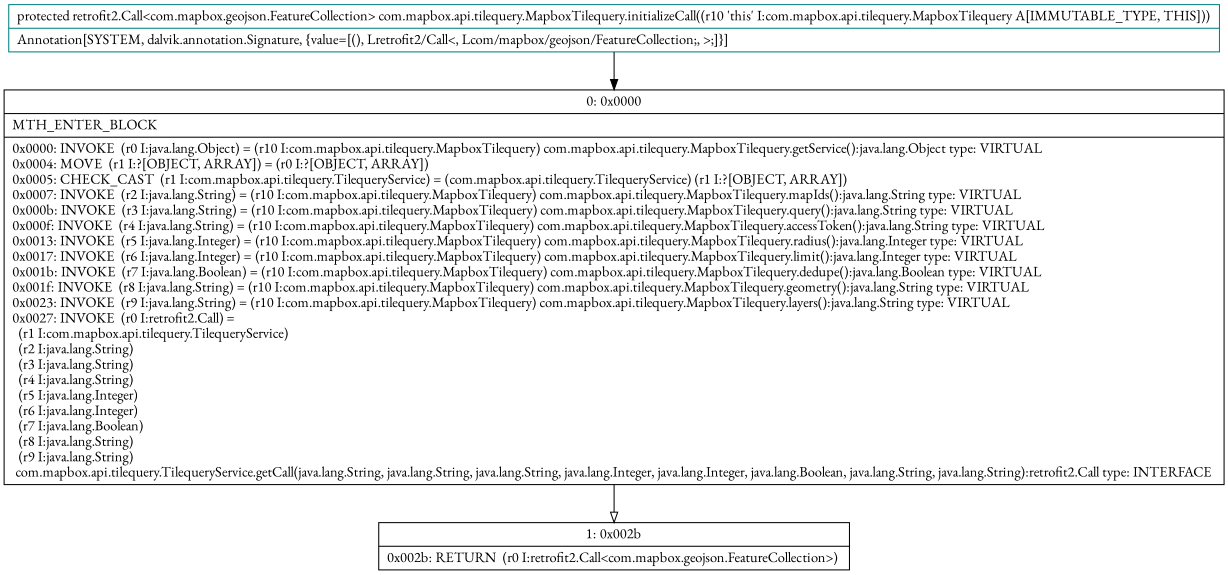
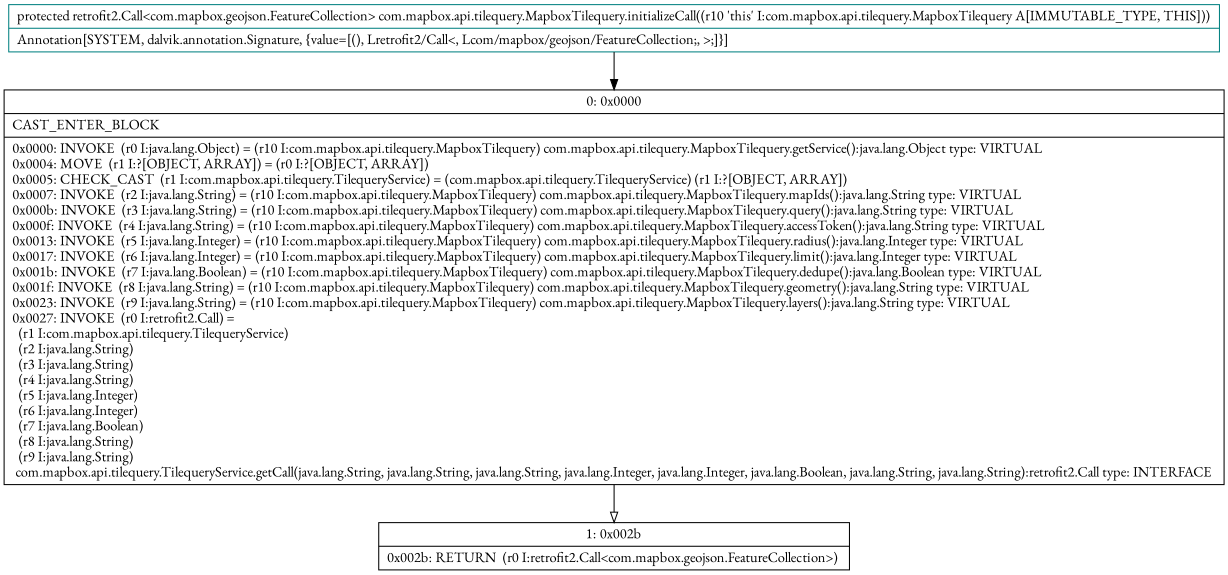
(85, 125) -> (86, 125)
